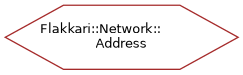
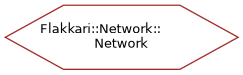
(122, 37) -> (122, 37)
